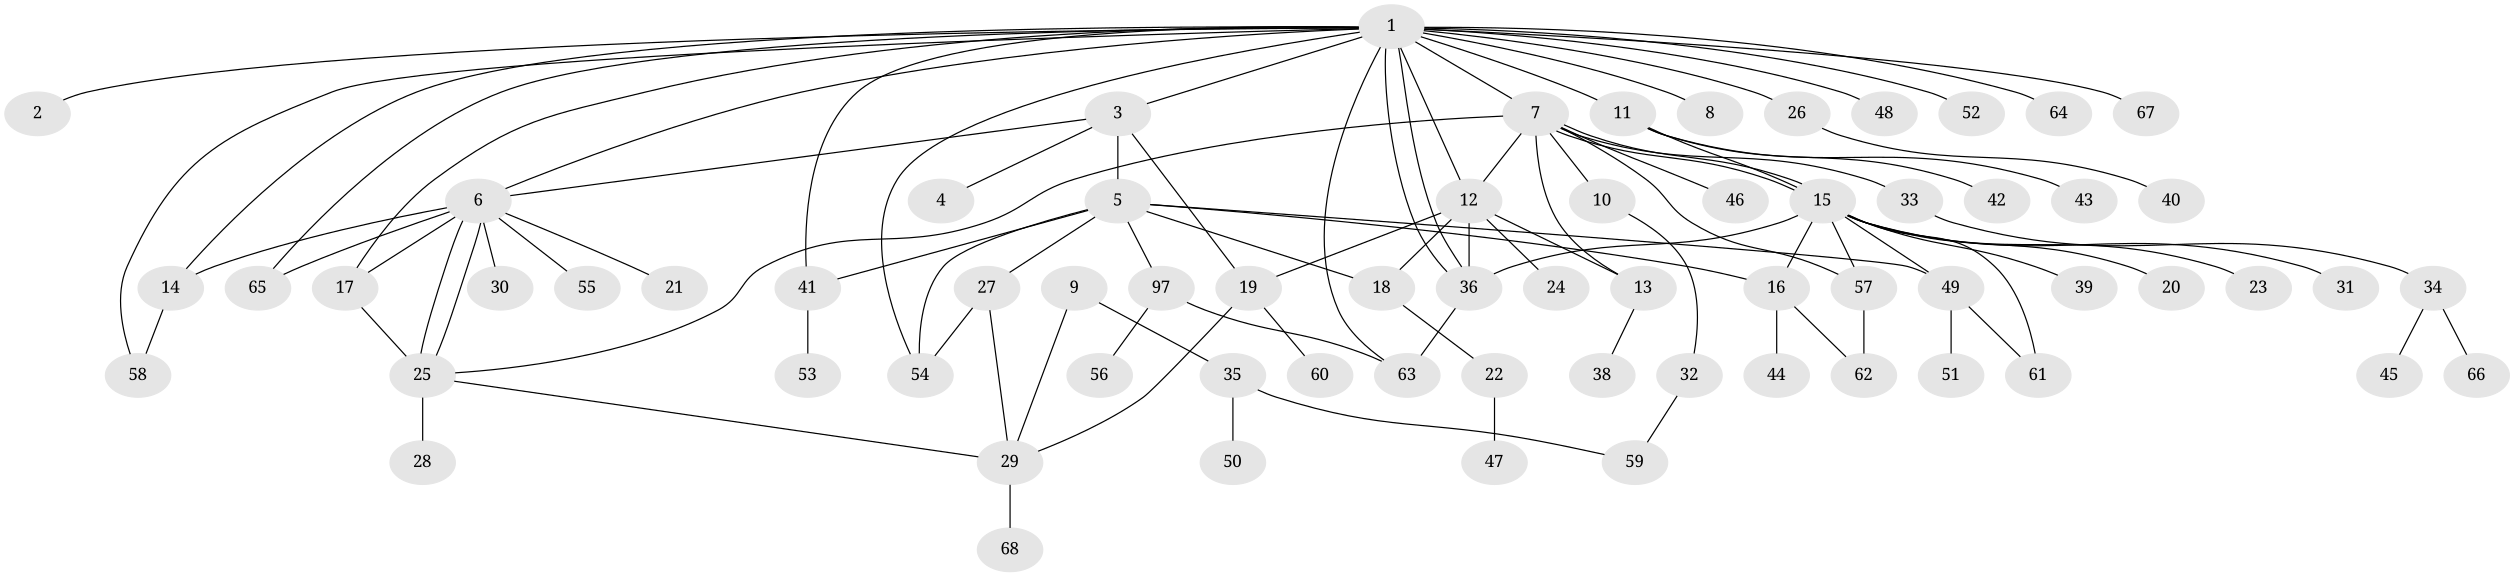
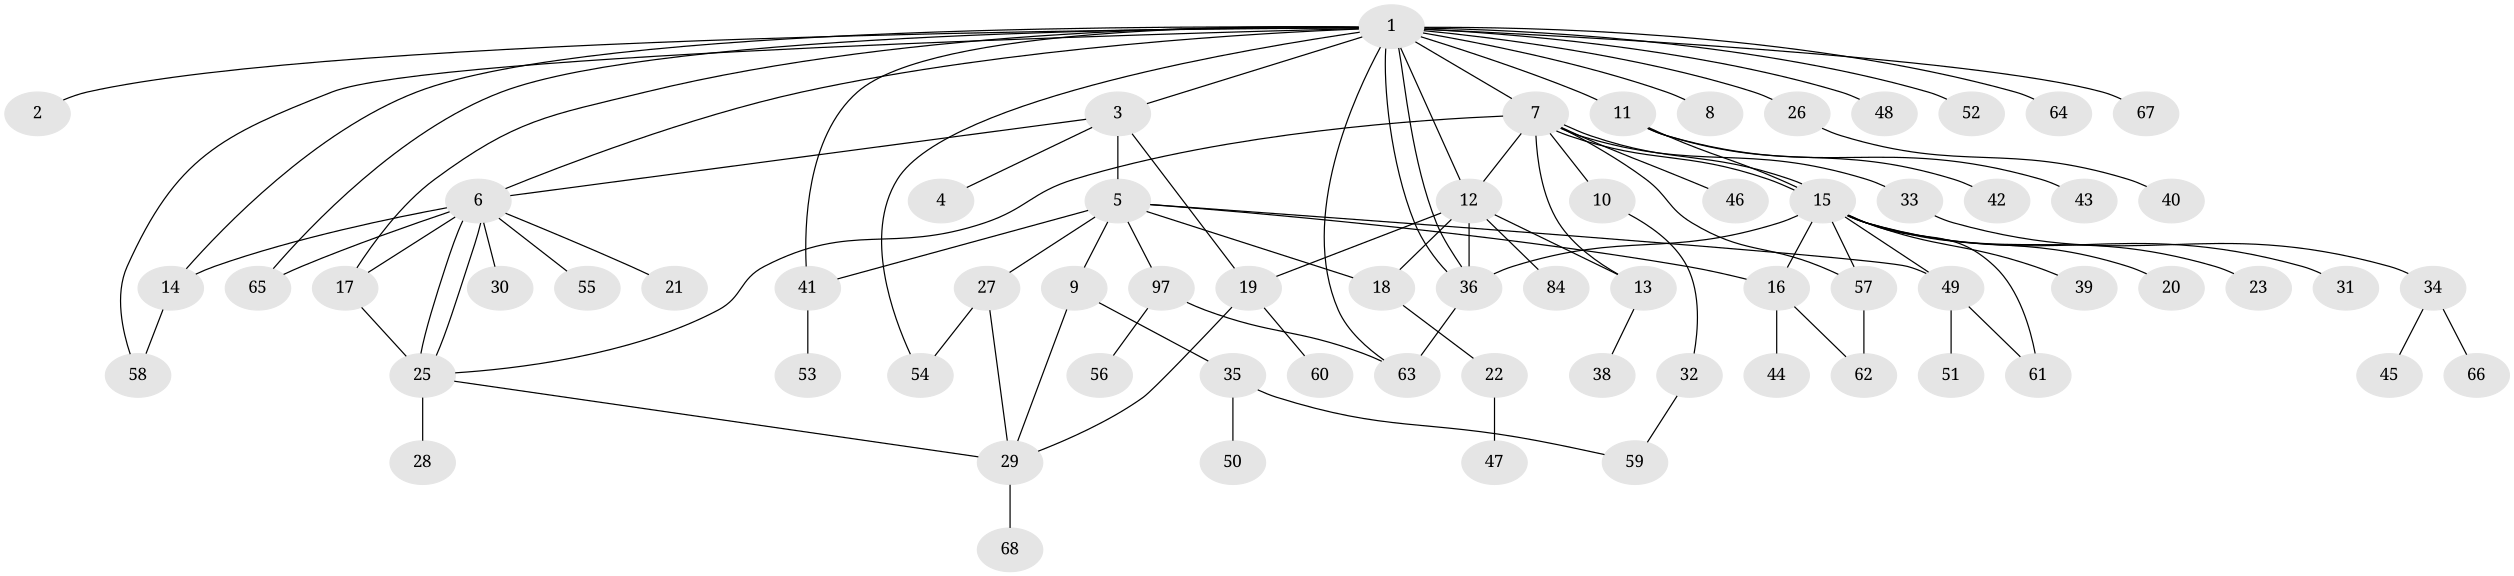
(959, 255) -> (1096, 245)
(1556, 288) -> (1556, 288)
